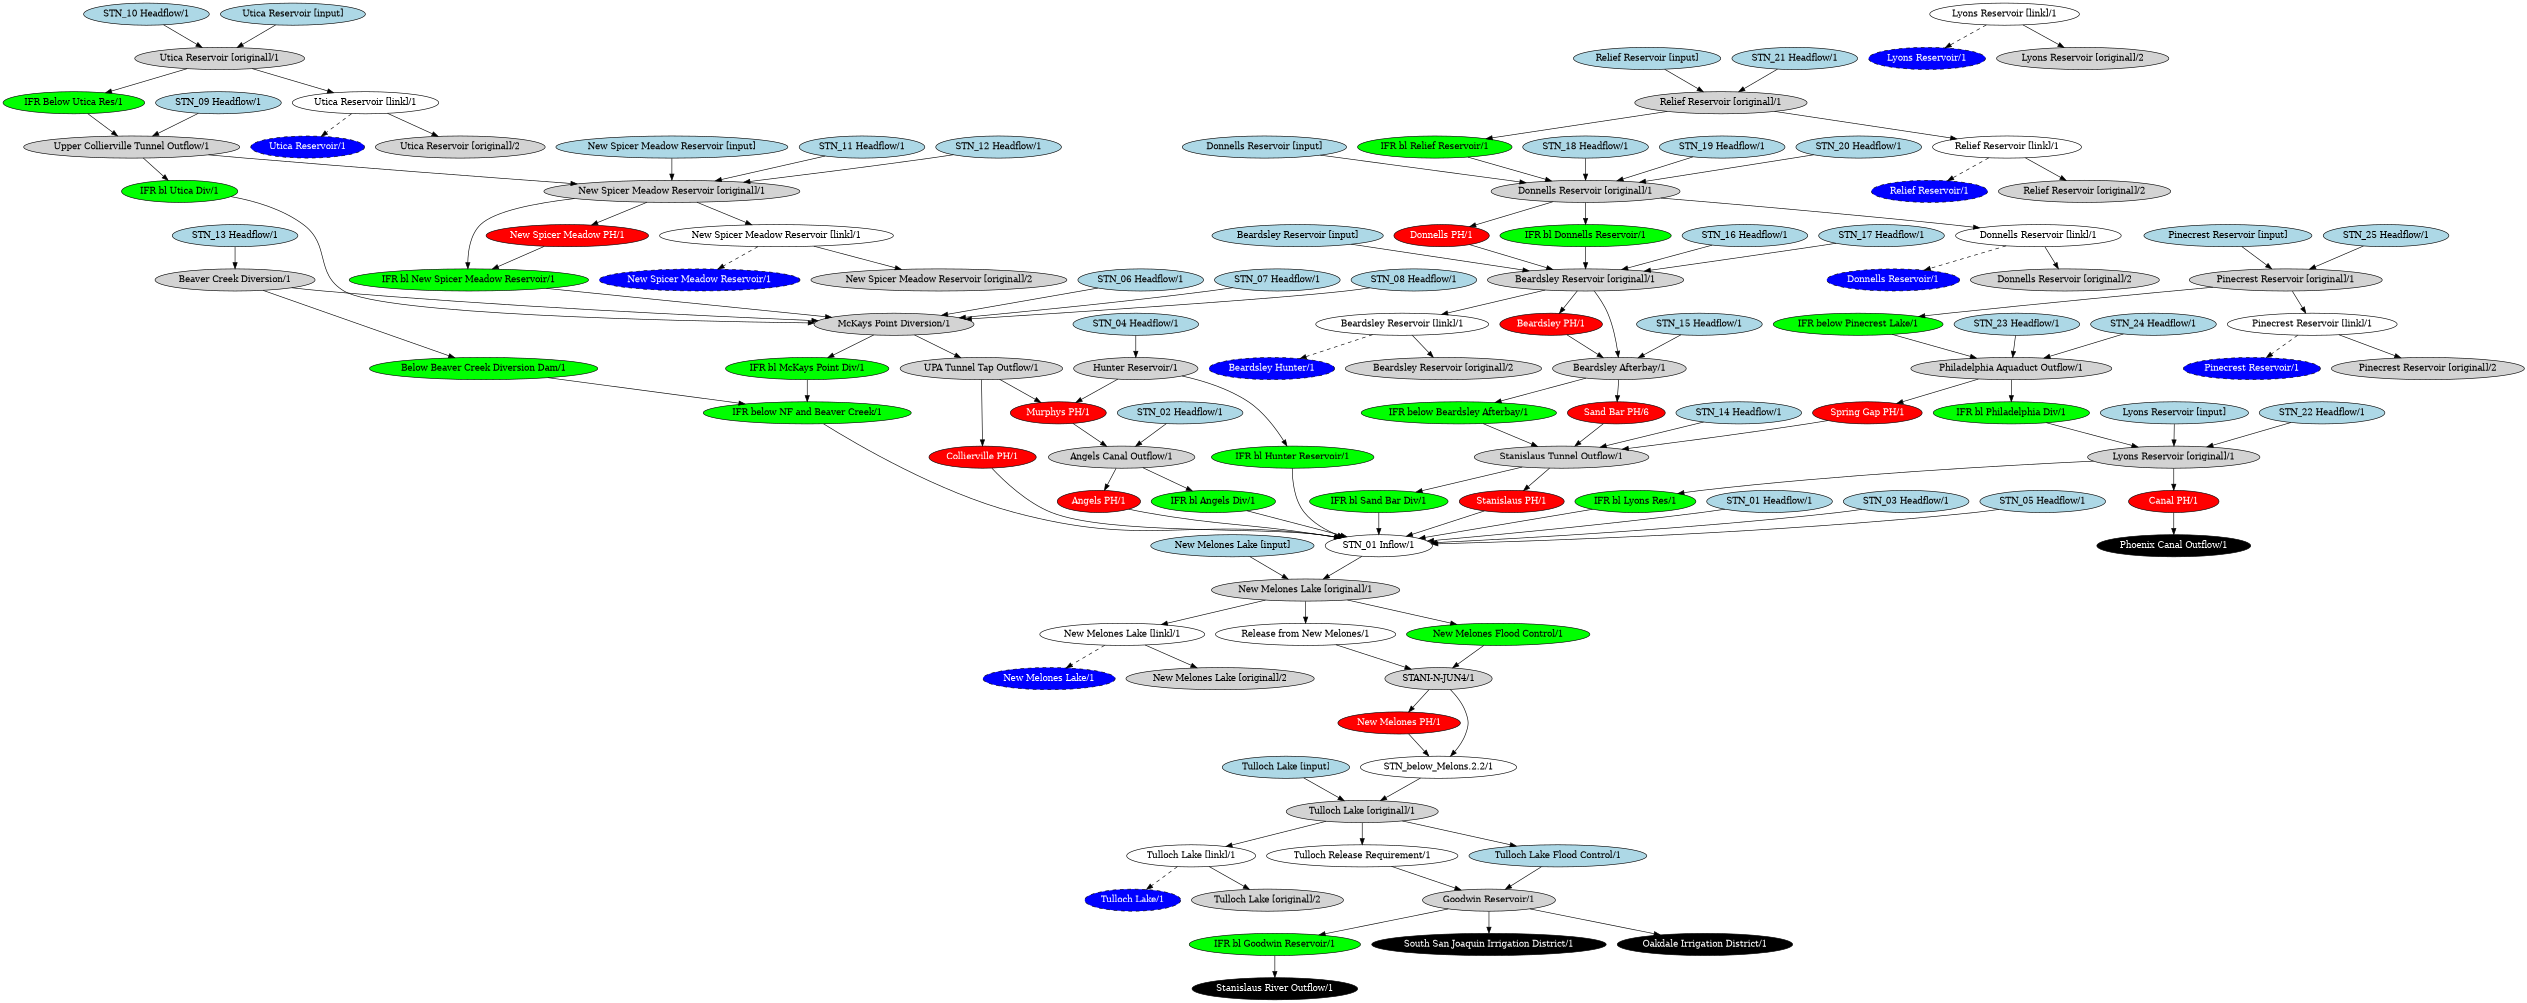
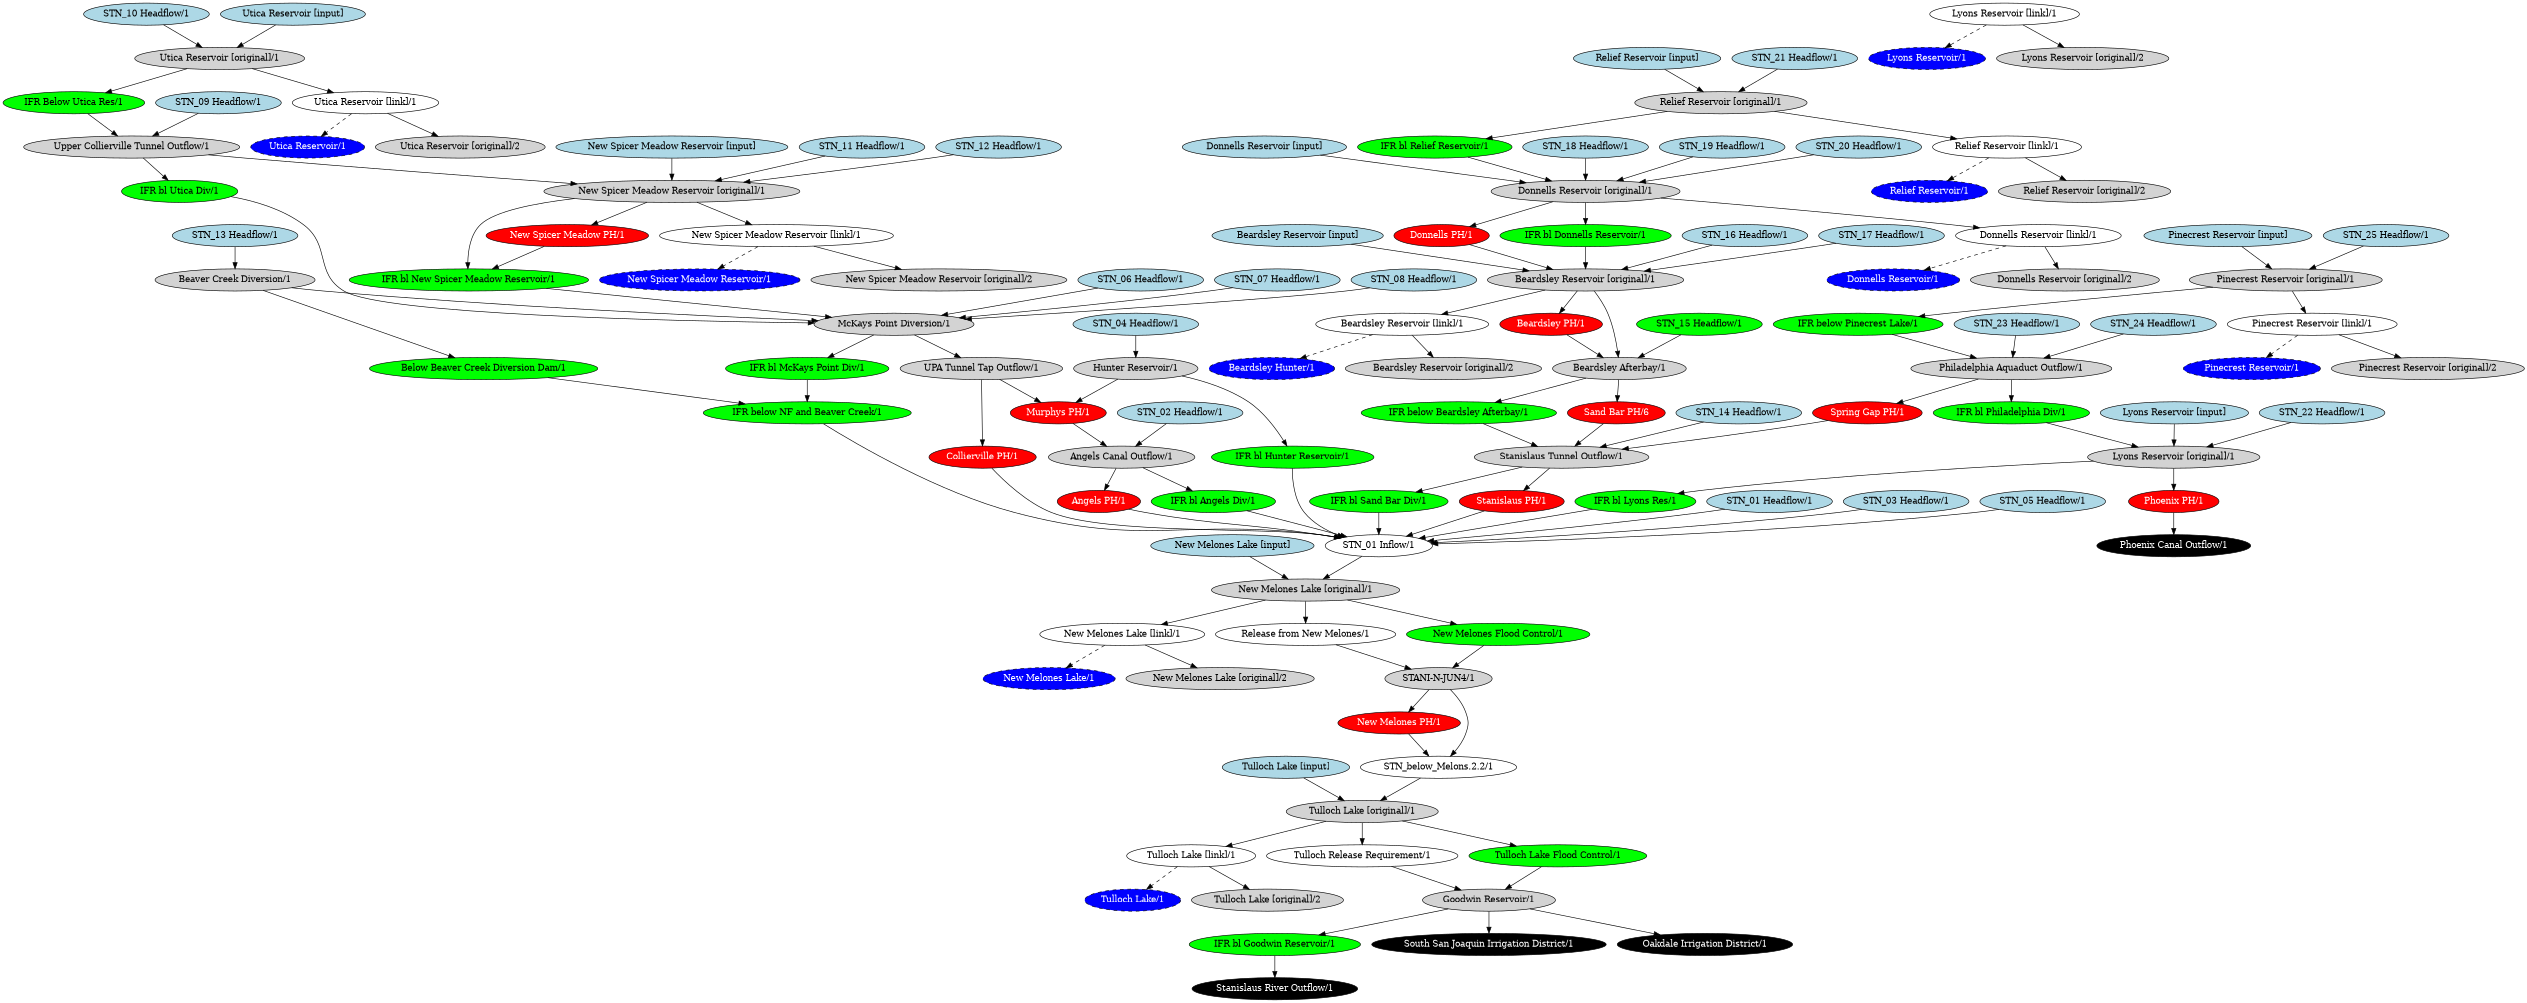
(1699, 324) -> (1699, 324)
(2174, 501) -> (2174, 501)
(1558, 856) -> (1558, 856)
